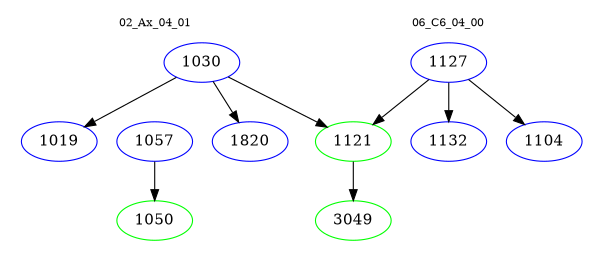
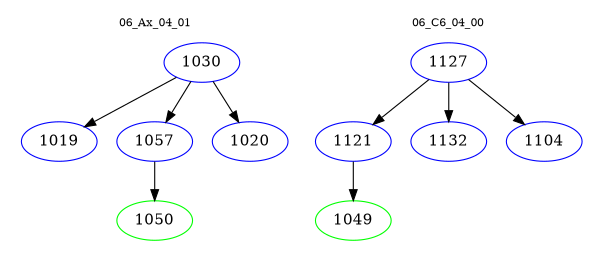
(155, 24) -> (155, 24)
(273, 100) -> (181, 97)
(250, 142) -> (250, 142)
(353, 142) -> (353, 142)
(353, 221) -> (353, 221)
